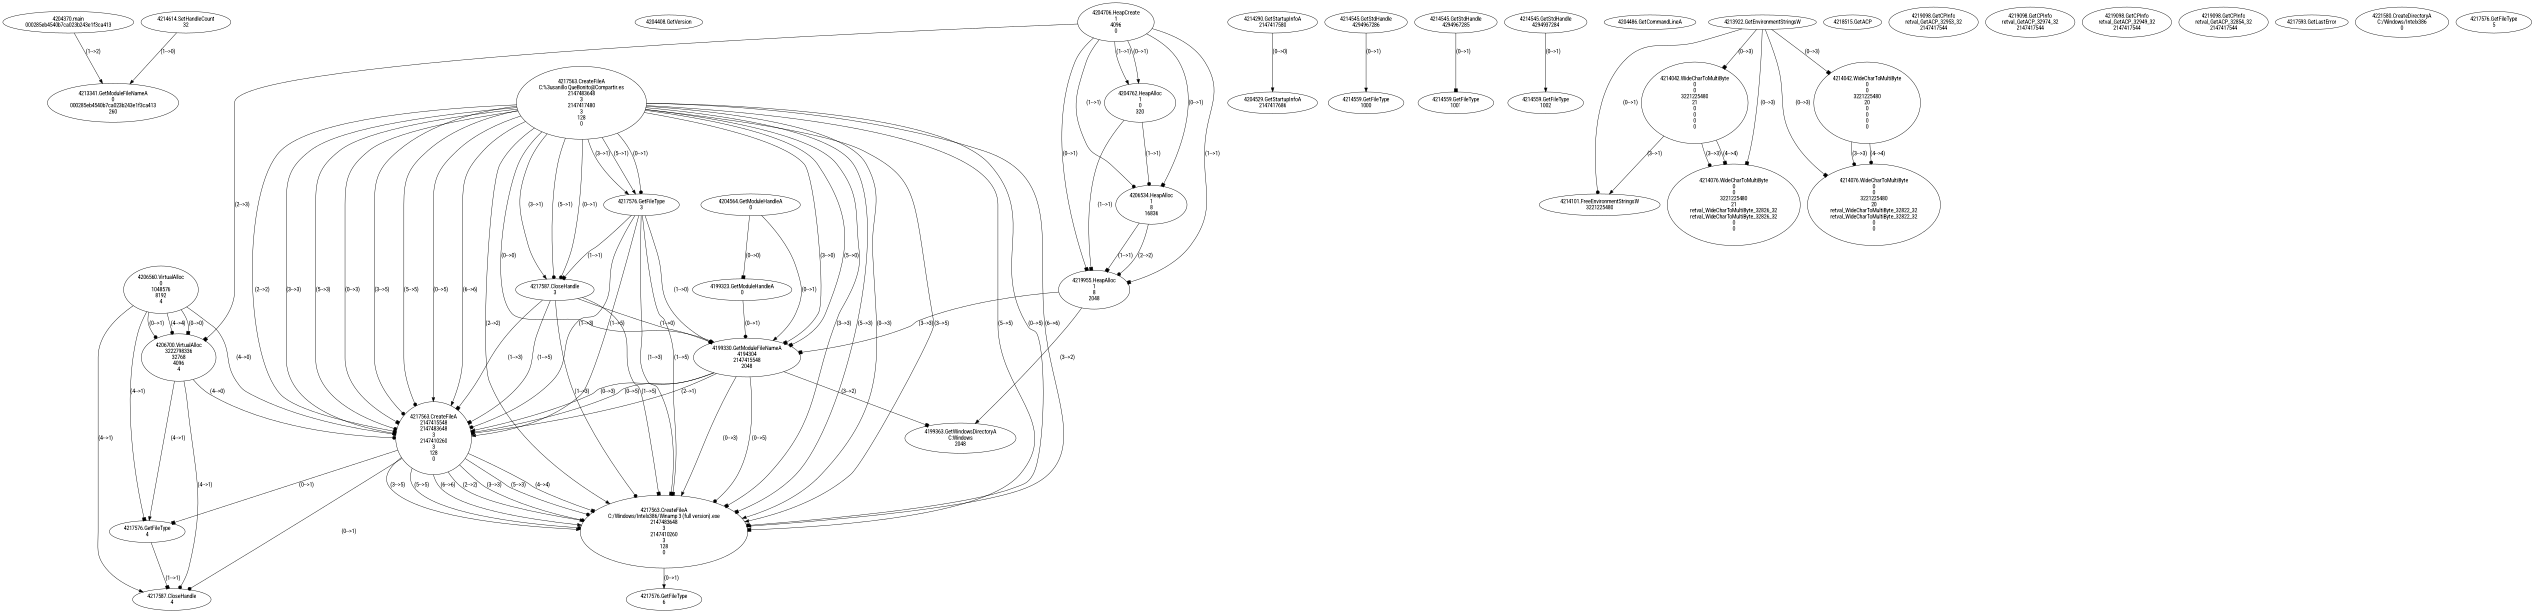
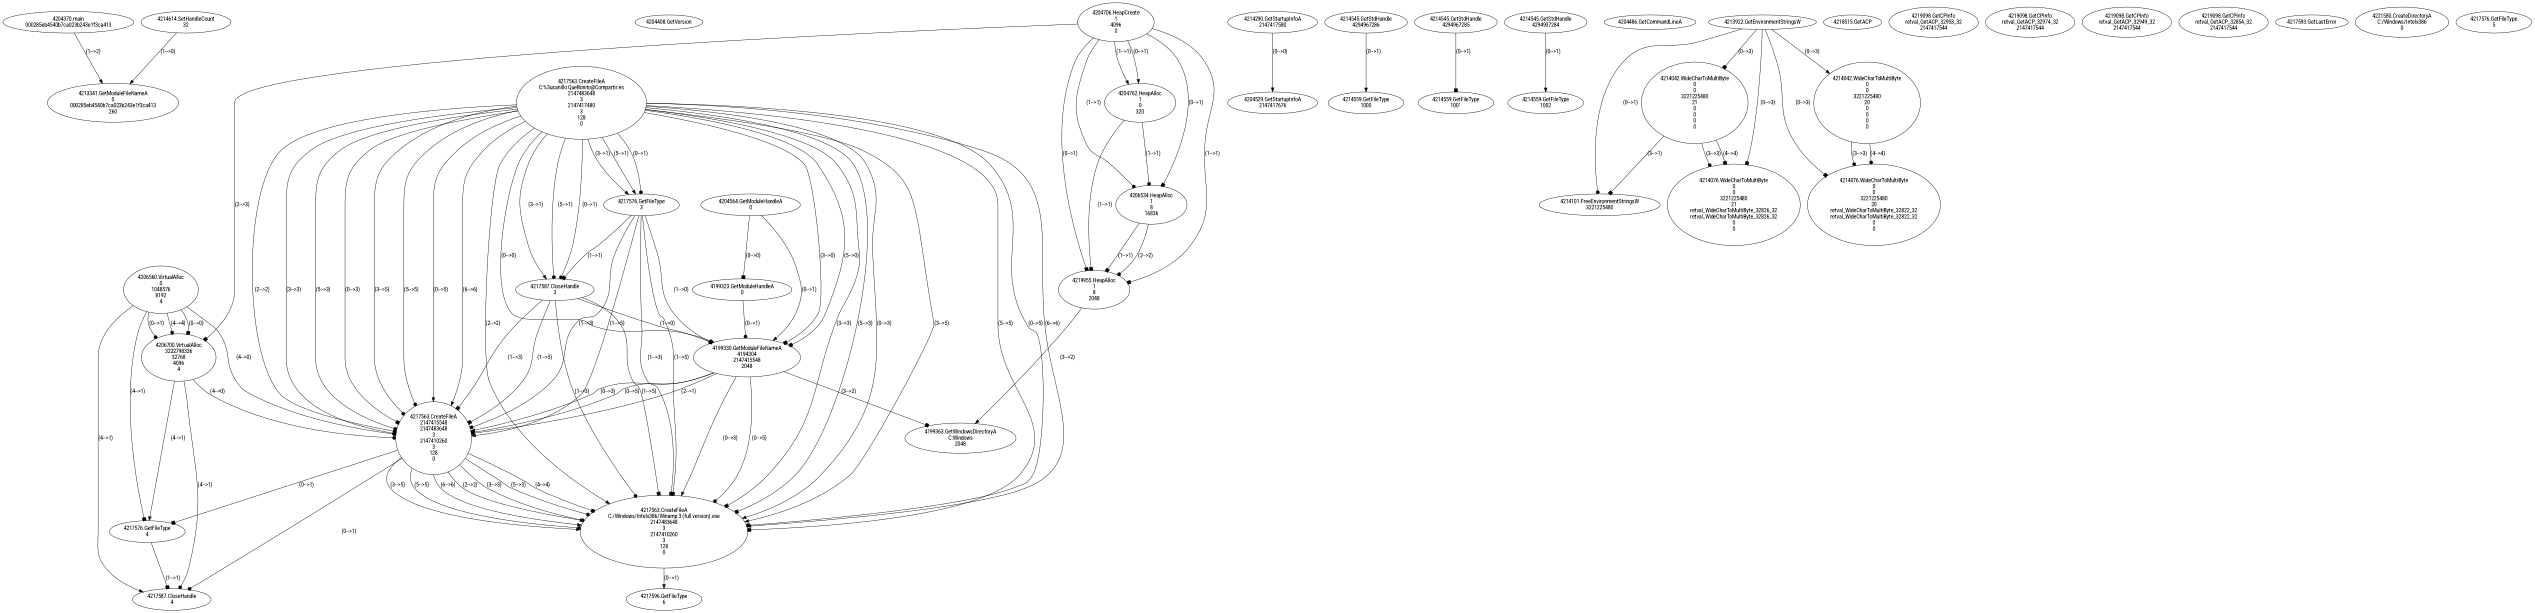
(1799, 50) -> (1799, 50)
(1273, 103) -> (1273, 103)
(1638, 164) -> (1638, 164)
(929, 317) -> none
(664, 599) -> (664, 599)
